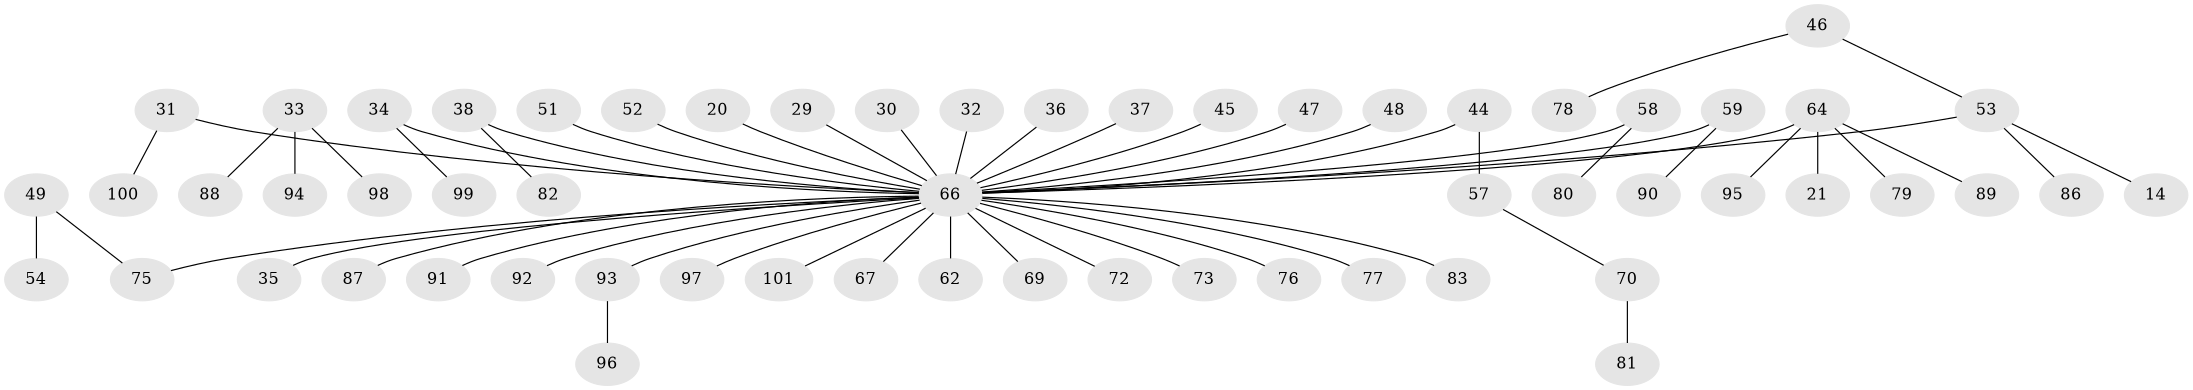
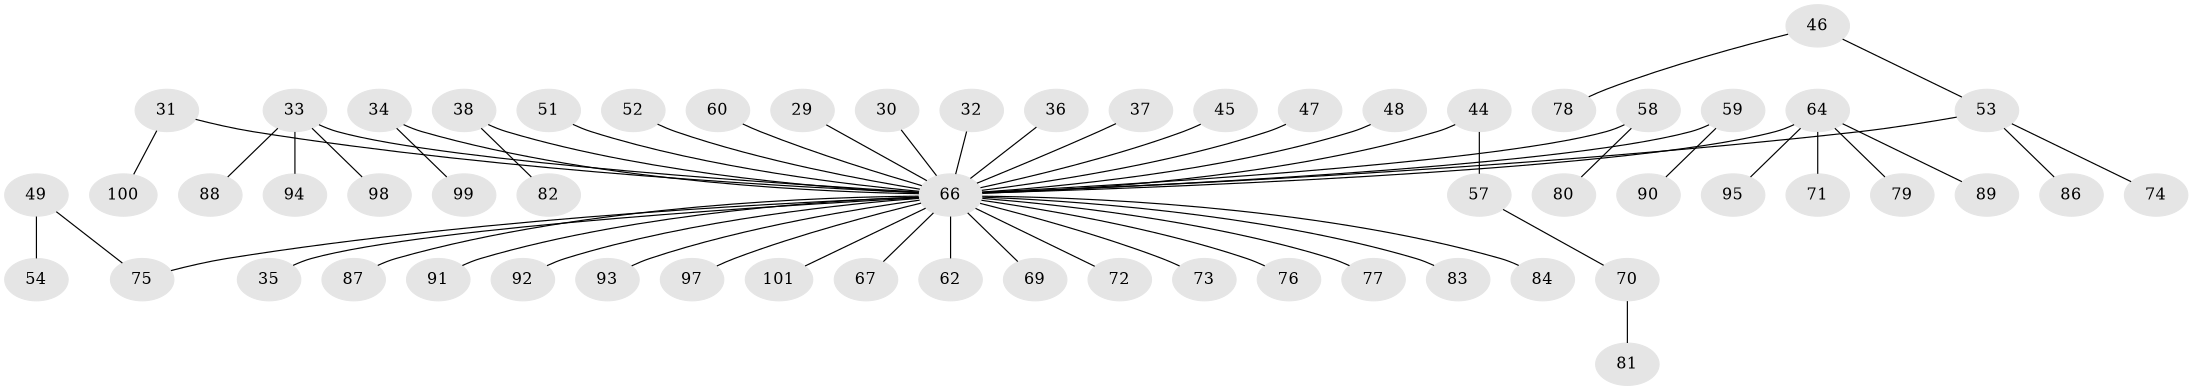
(718, 110) -> (718, 110)
none -> (617, 170)
(1818, 195) -> (1818, 195)
(2156, 195) -> (2156, 195)
none -> (1543, 280)
(607, 364) -> none
